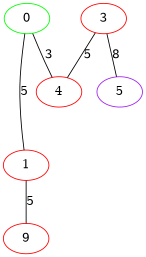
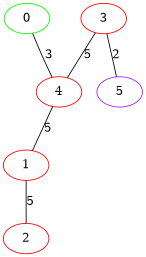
(116, 55) -> (116, 55)
(20, 92) -> (43, 129)
(26, 239) -> (26, 239)
